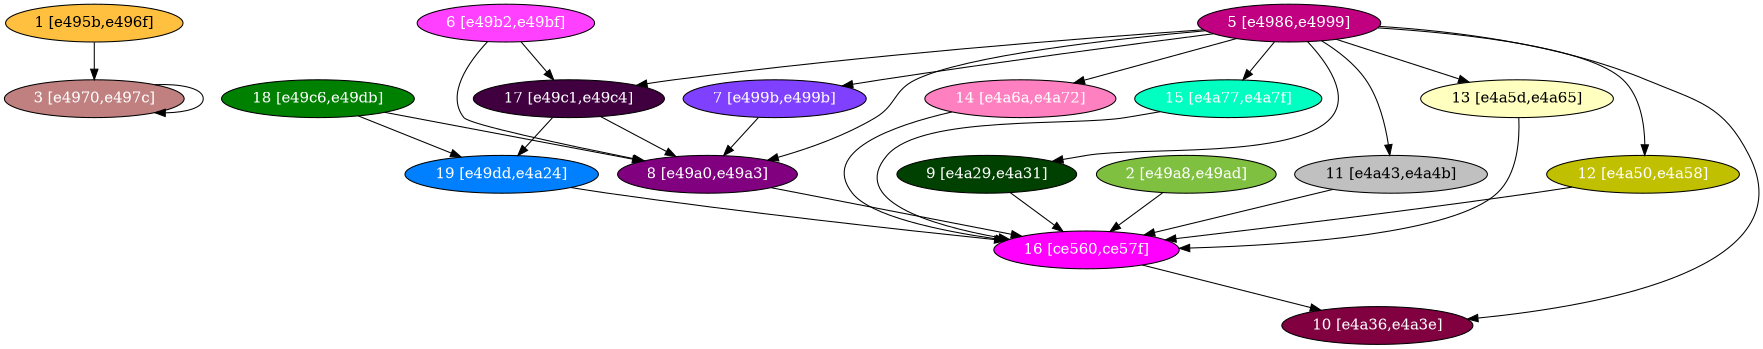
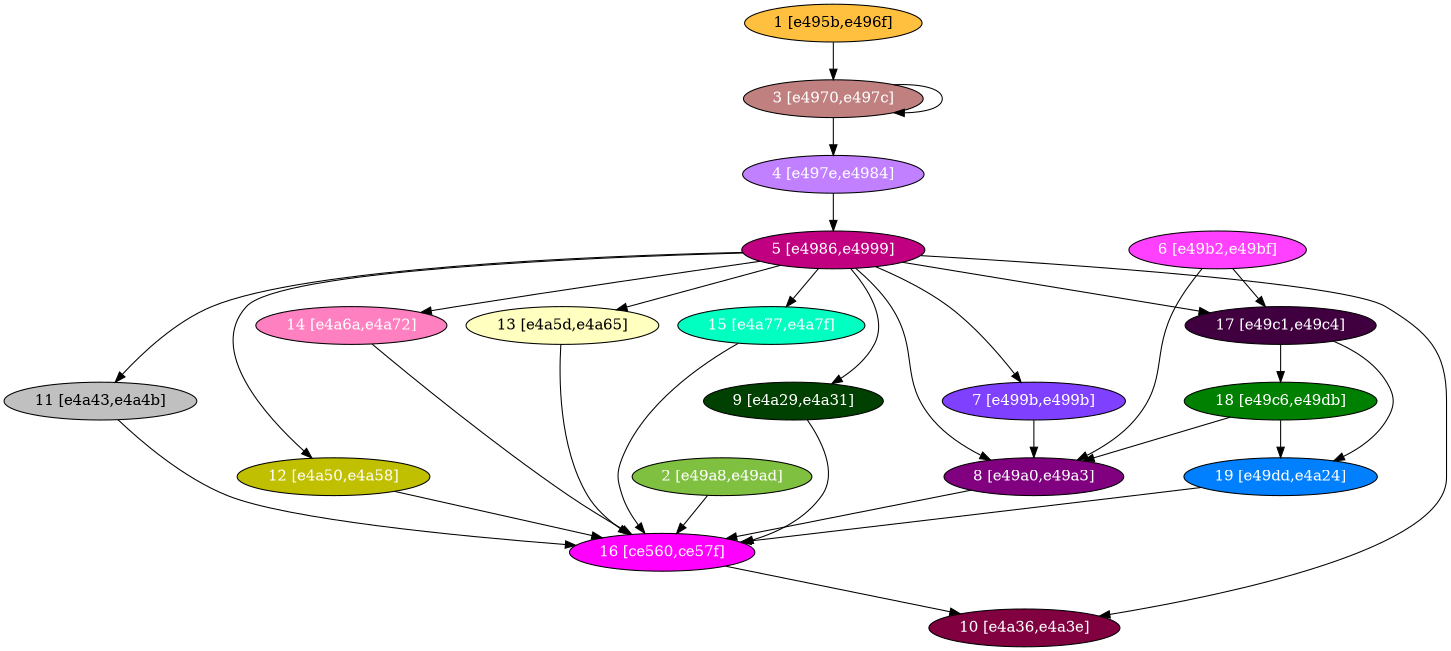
(634, 134) -> (1281, 358)
none -> (833, 174)
